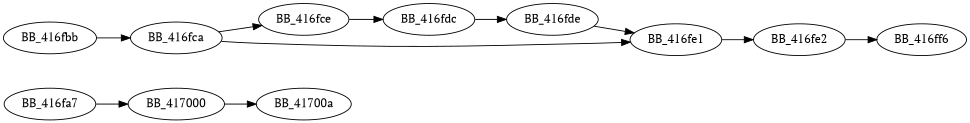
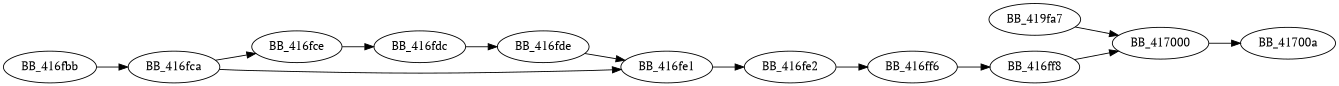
none -> (1035, 67)
(50, 104) -> (1035, 19)
